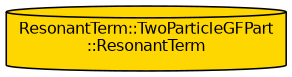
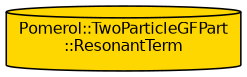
(146, 39) -> (124, 39)
